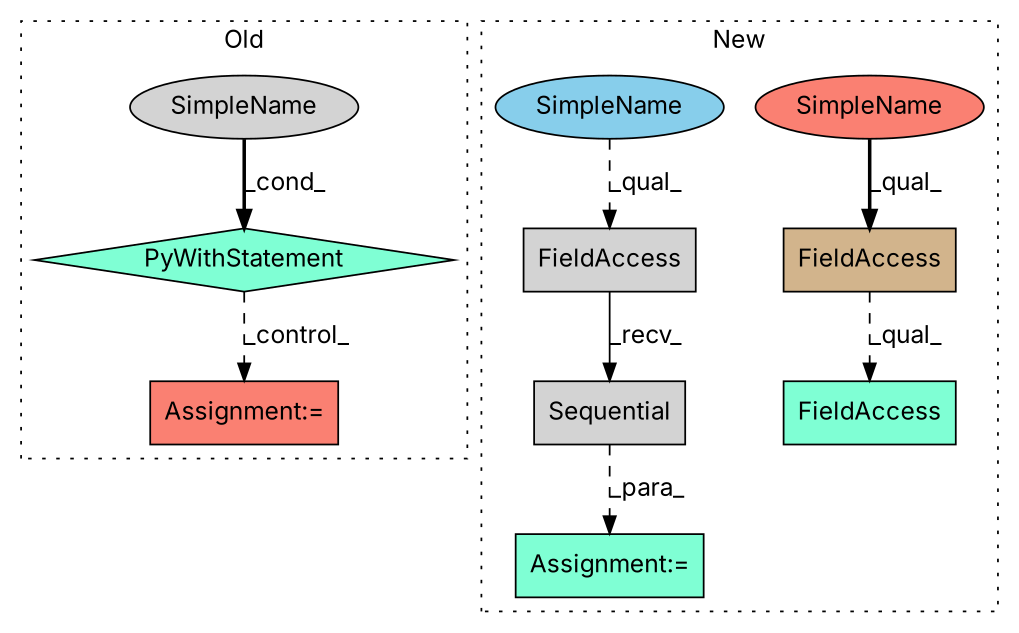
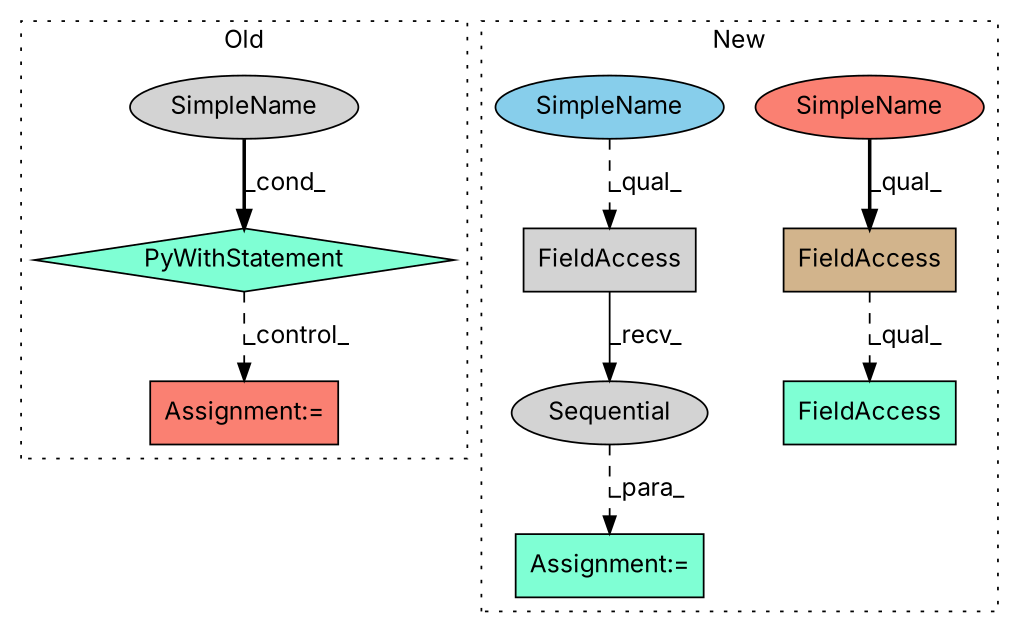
(610, 413) -> (610, 413)
